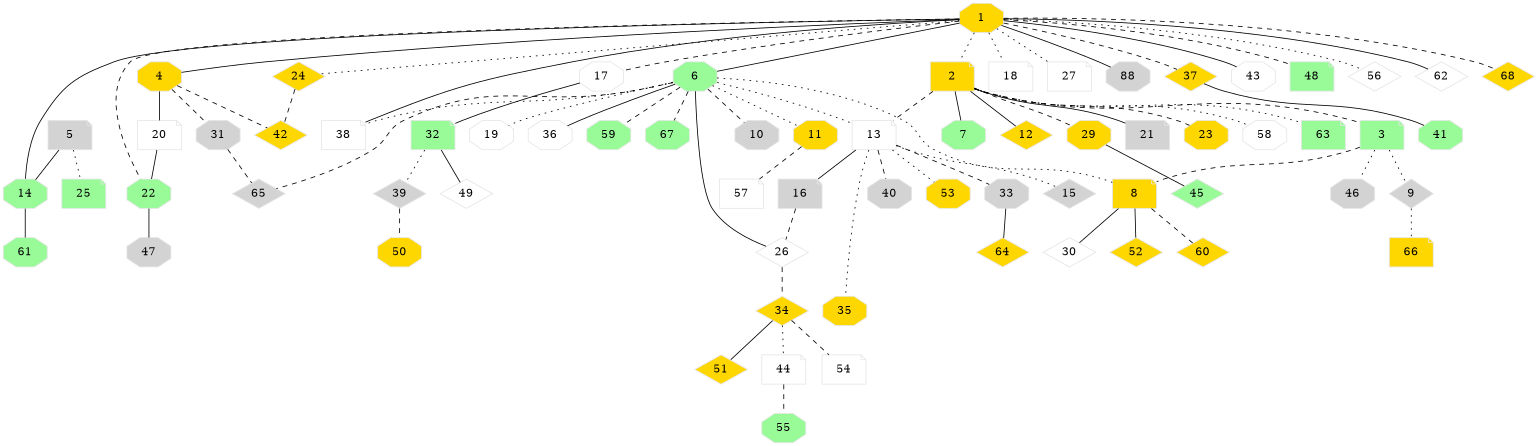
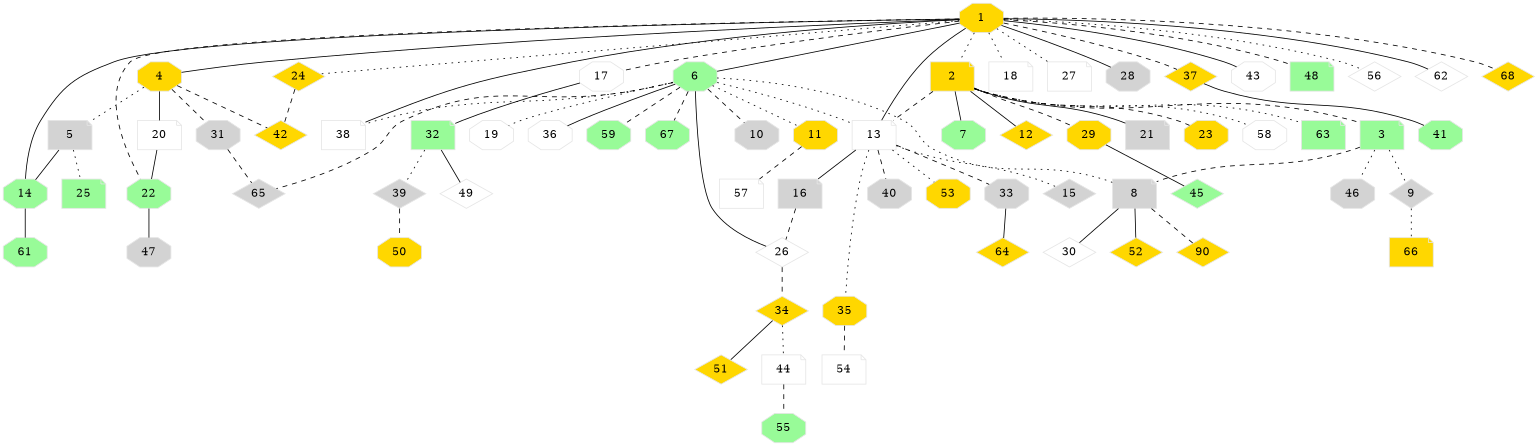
none -> (917, 68)
(1128, 77) -> (1128, 77)
none -> (122, 101)
(1135, 194) -> (1135, 194)
(1203, 252) -> (1203, 252)
(810, 338) -> (844, 340)
